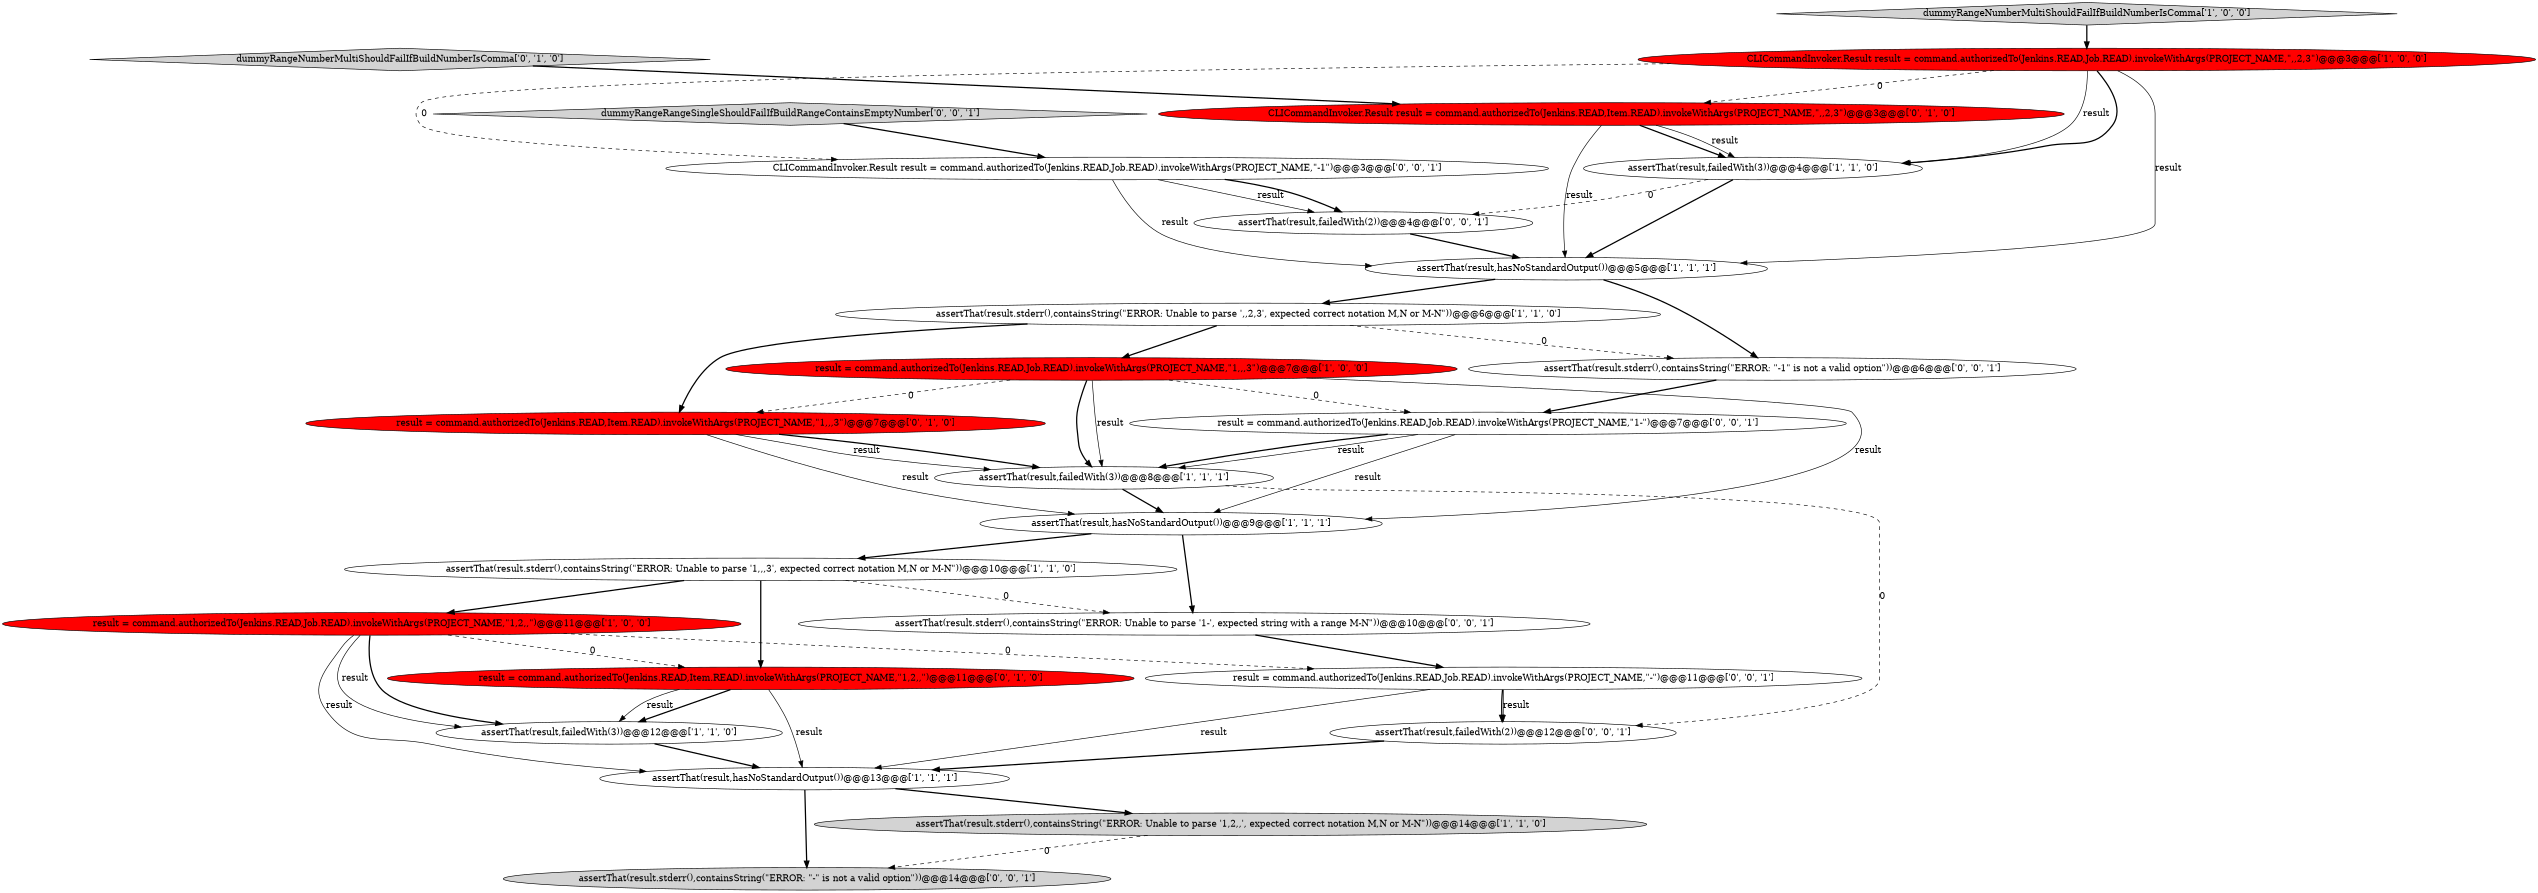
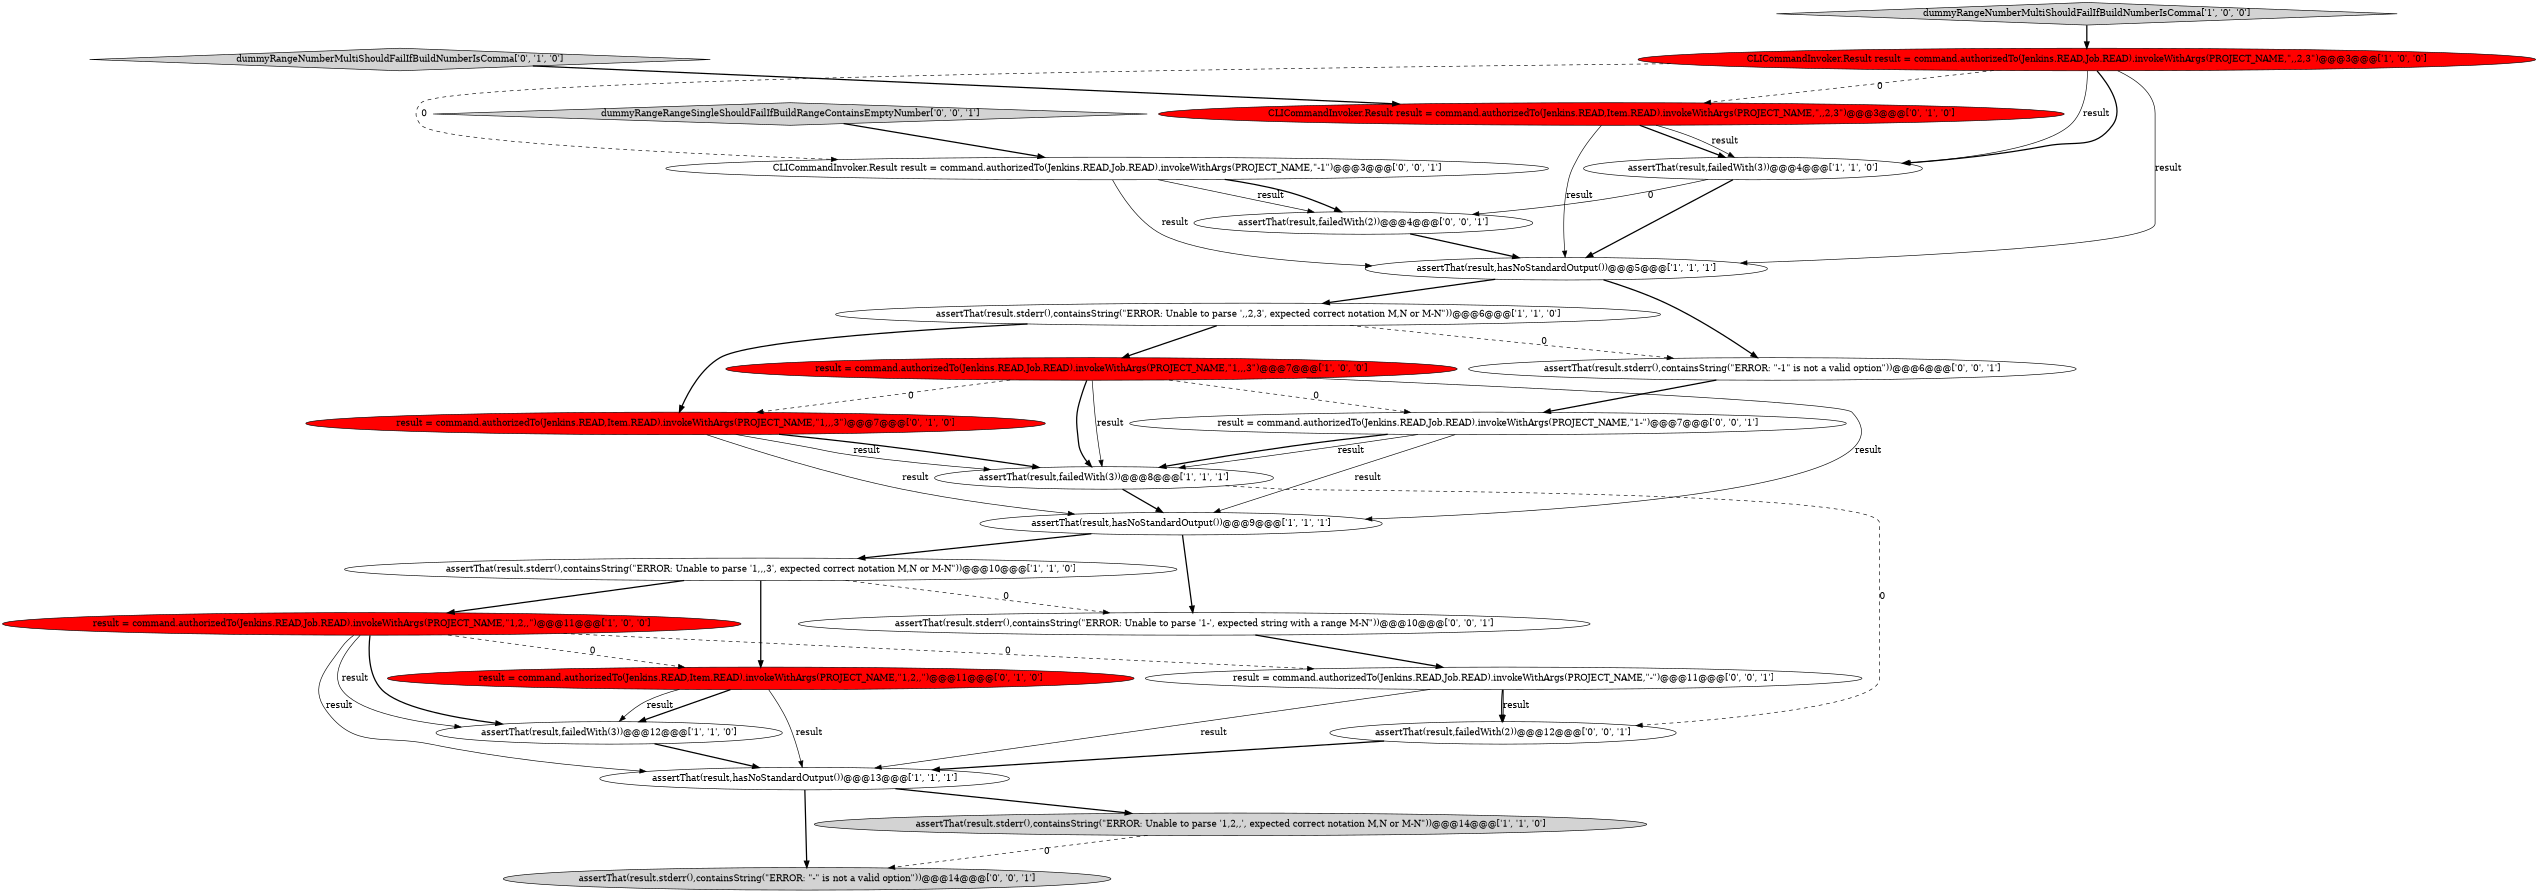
(1594, 201) -> (1594, 201)
